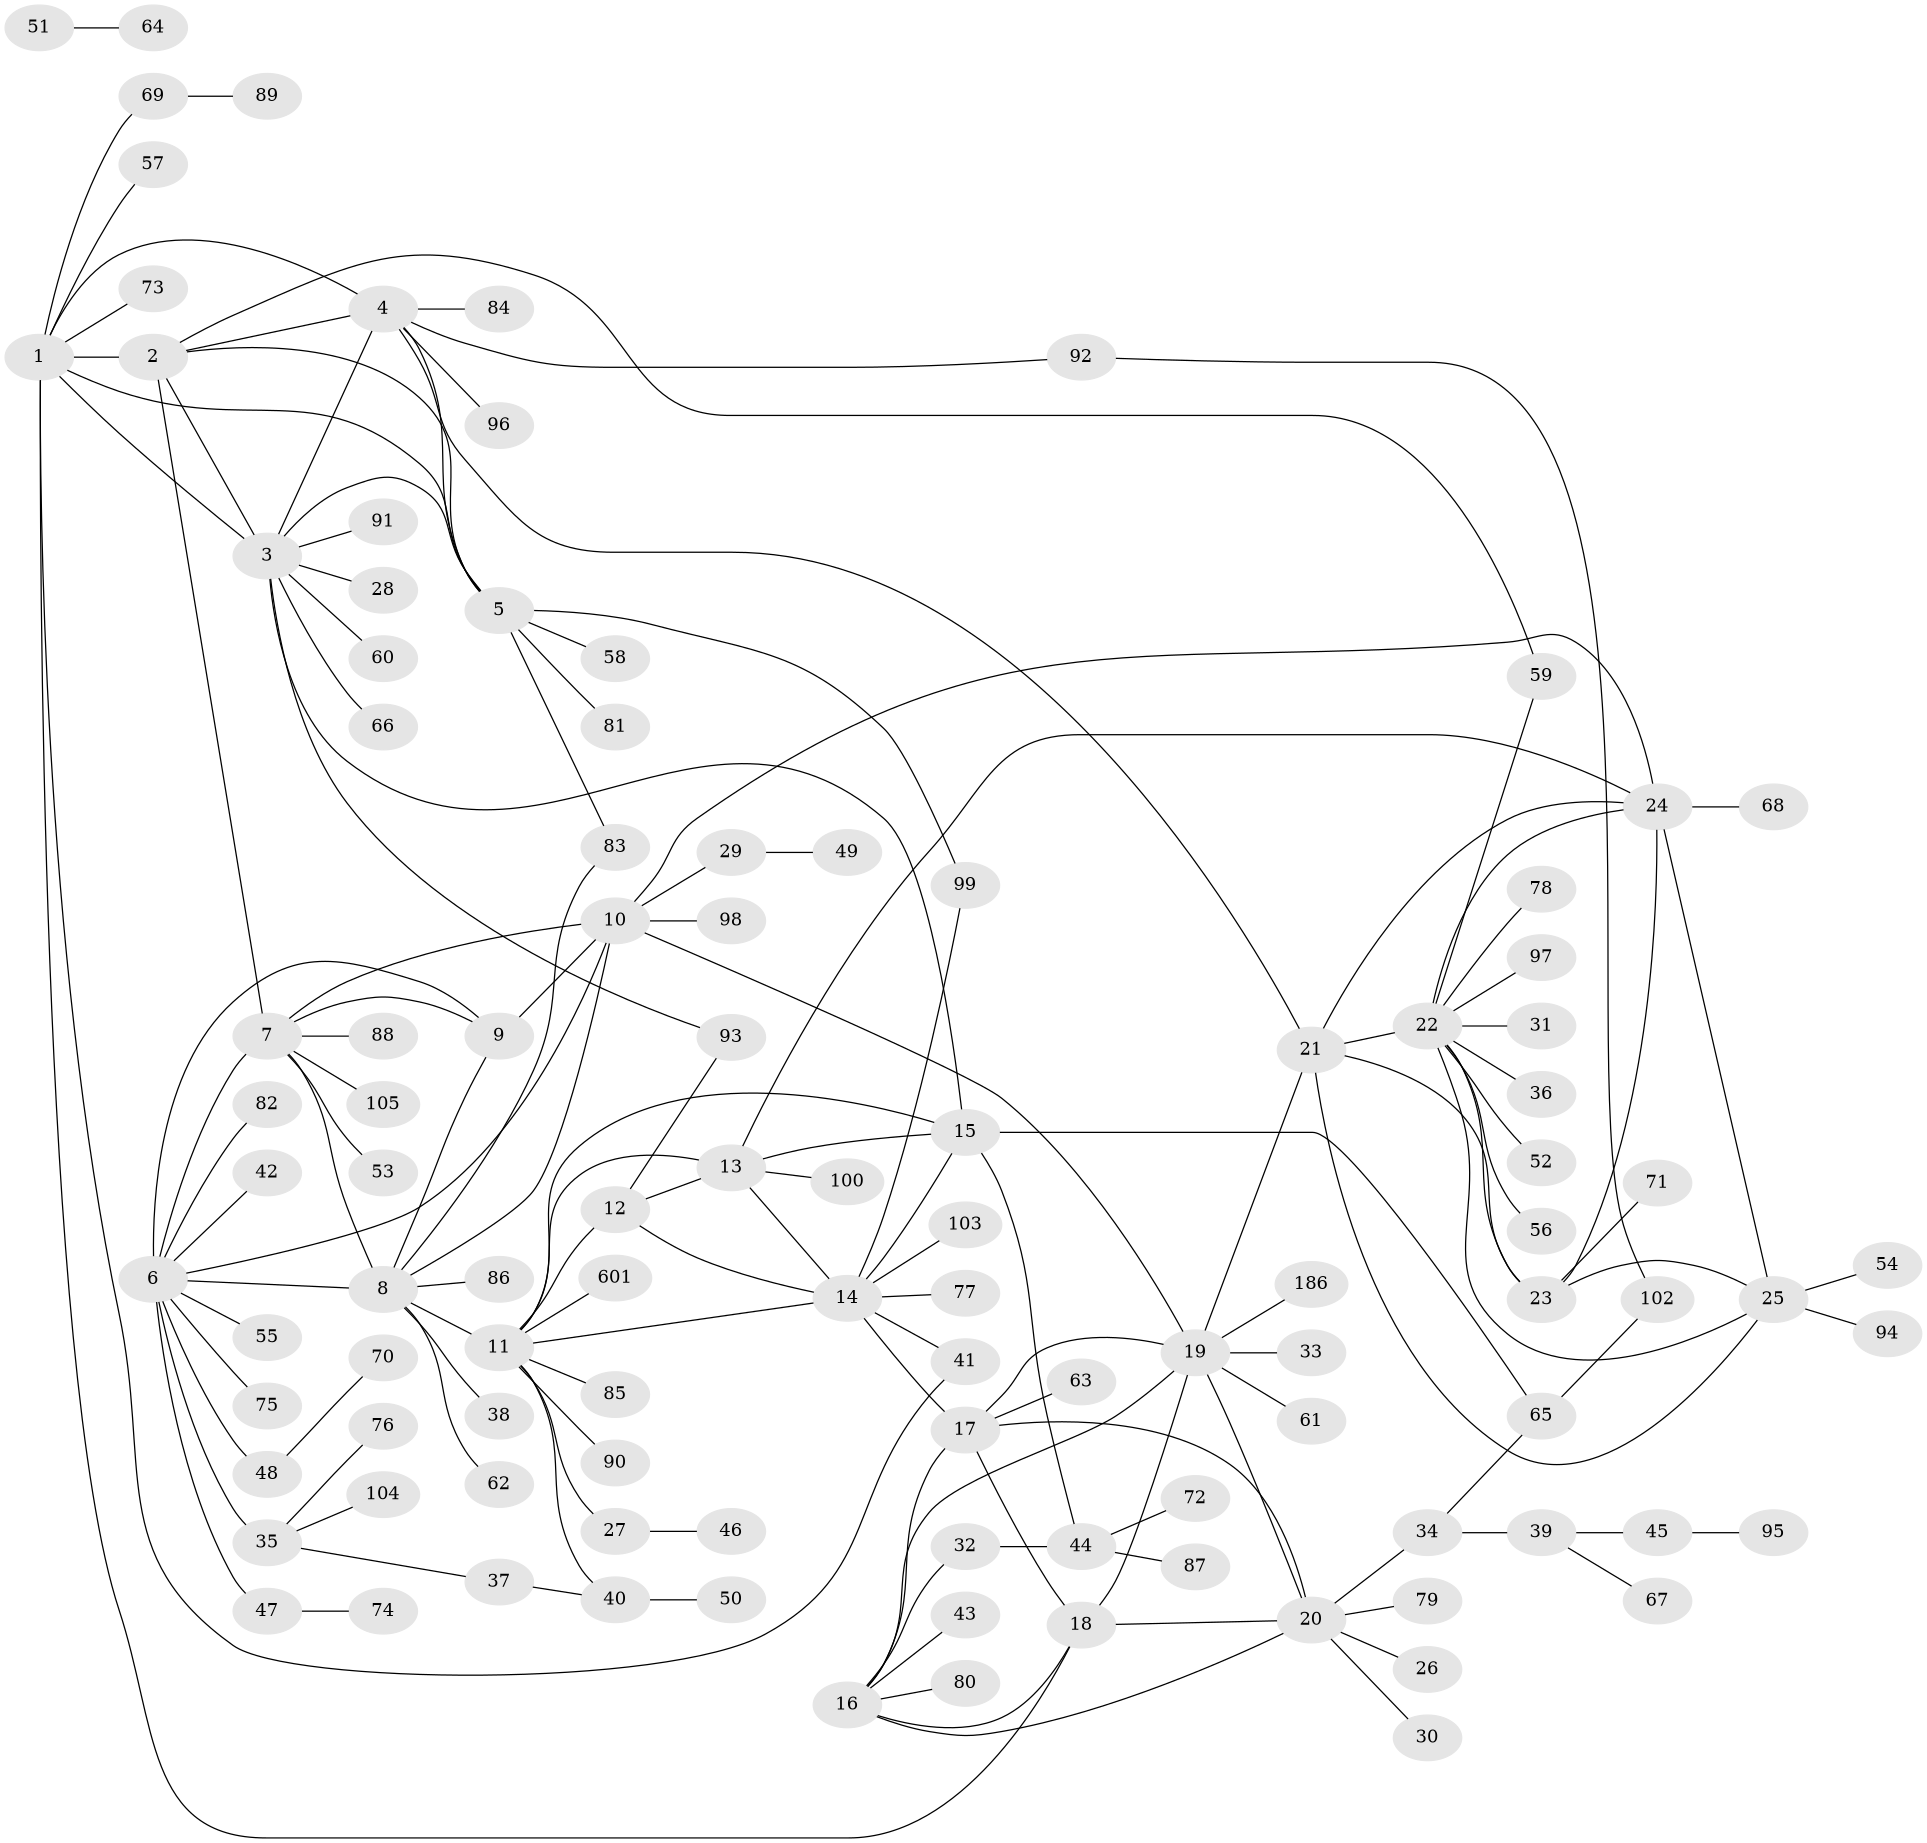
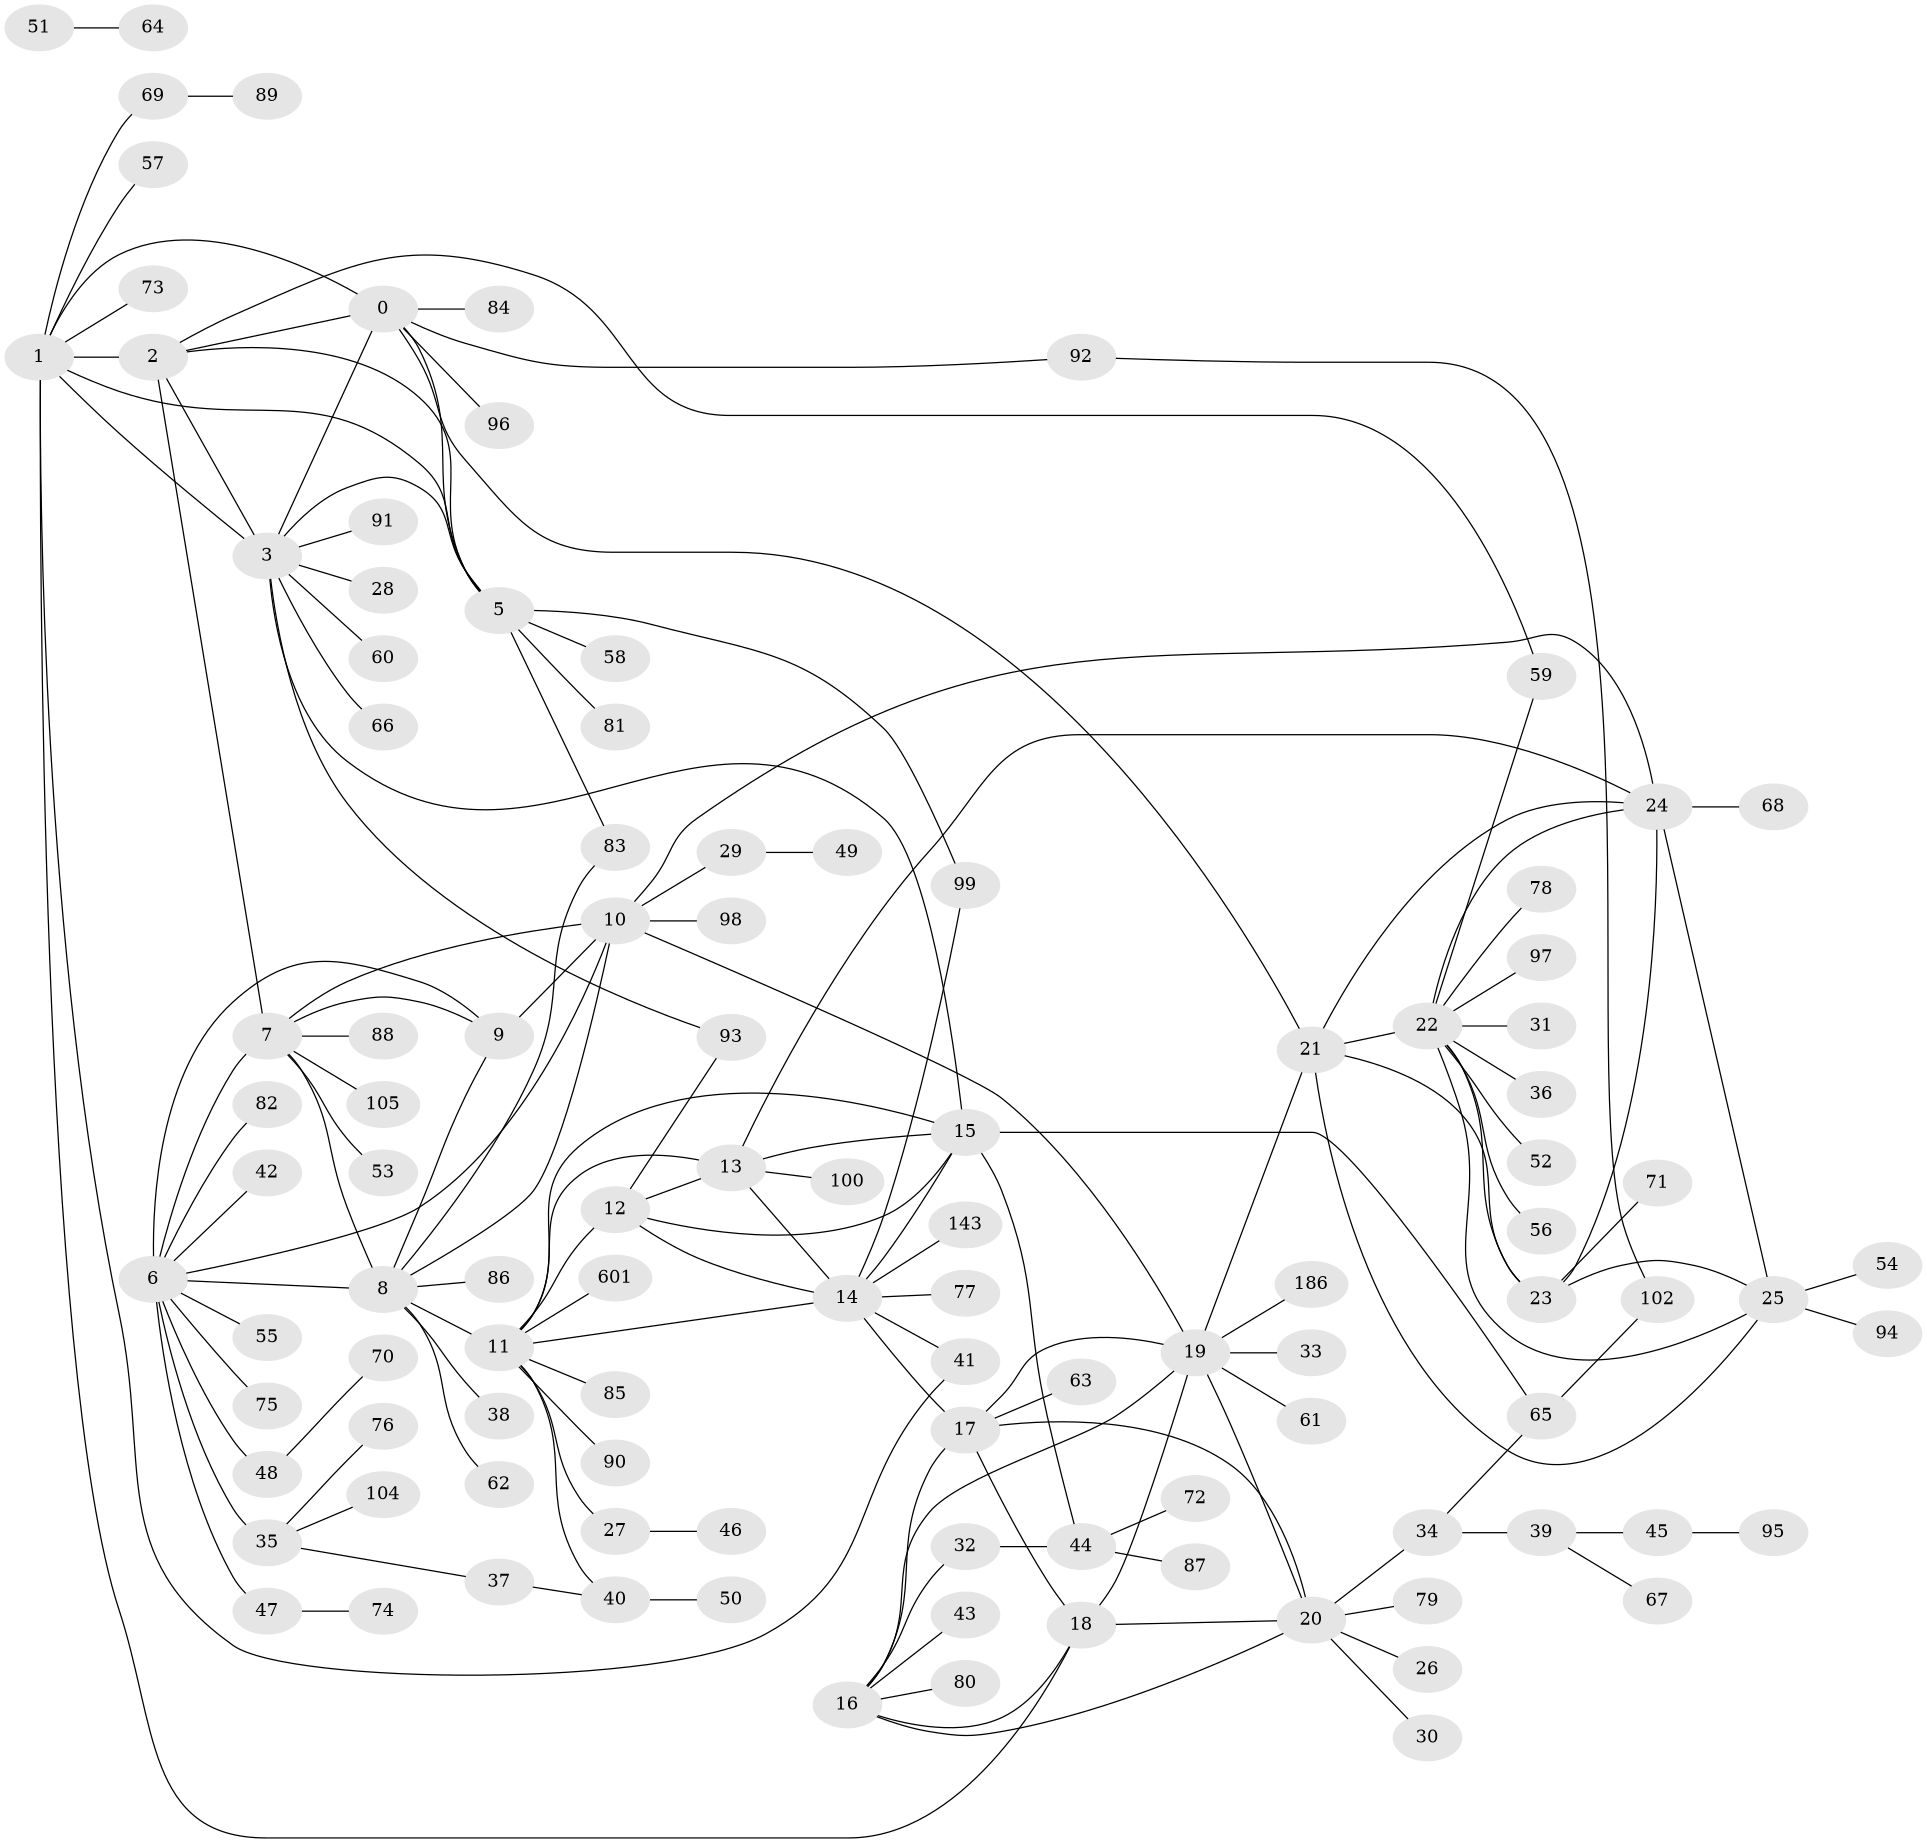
(383, 309) -> (383, 309)
(965, 1225) -> (965, 1225)
none -> (812, 1233)
